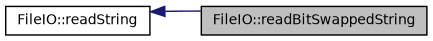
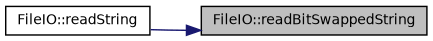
(183, 11) -> (168, 30)
